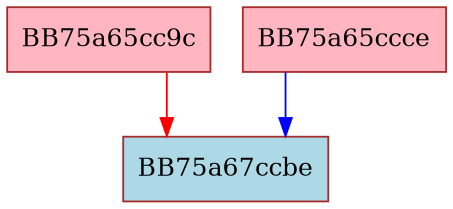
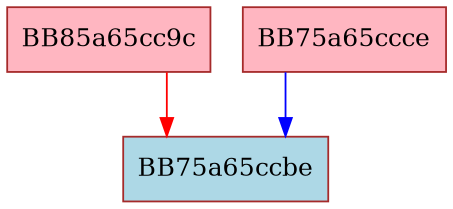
(109, 40) -> (109, 40)
(226, 169) -> (226, 169)
